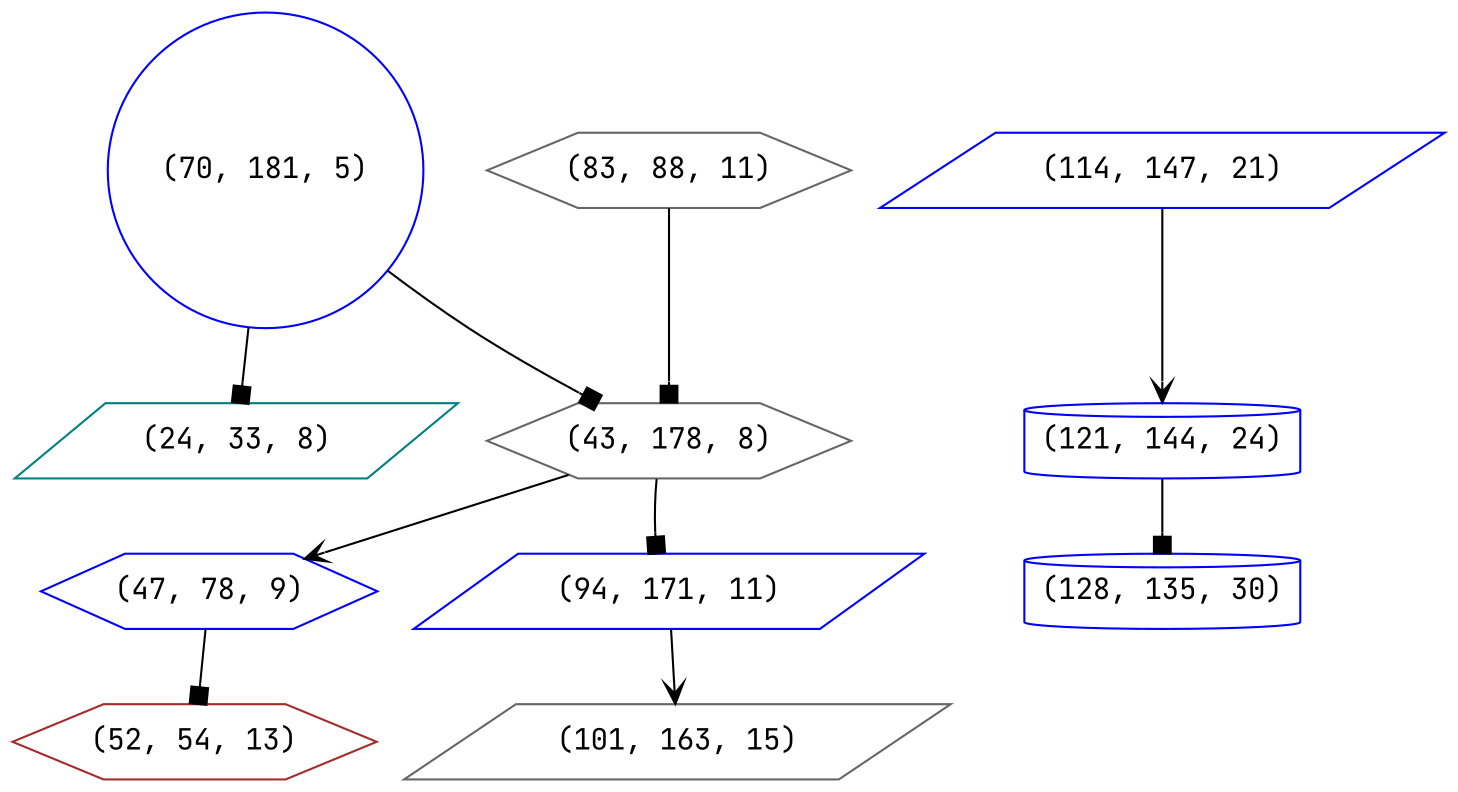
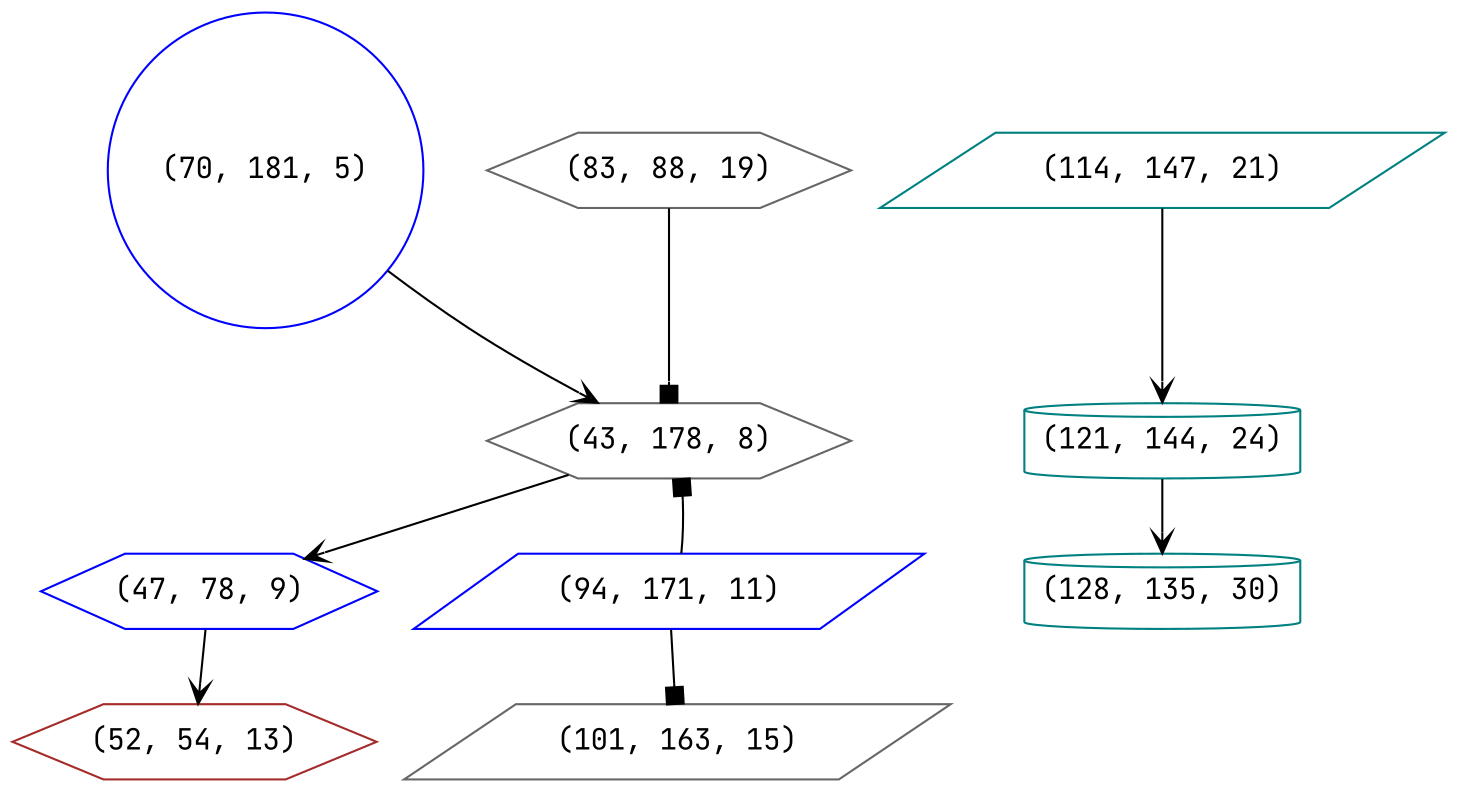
(669, 170) -> (669, 170)
(1162, 170) -> (1162, 170)
(481, 336) -> (481, 336)
(236, 441) -> none
(1162, 441) -> (1162, 441)
(655, 506) -> (683, 527)
(1162, 506) -> (1162, 506)
(1162, 591) -> (1162, 591)
(203, 656) -> (203, 656)
(673, 656) -> (673, 656)
